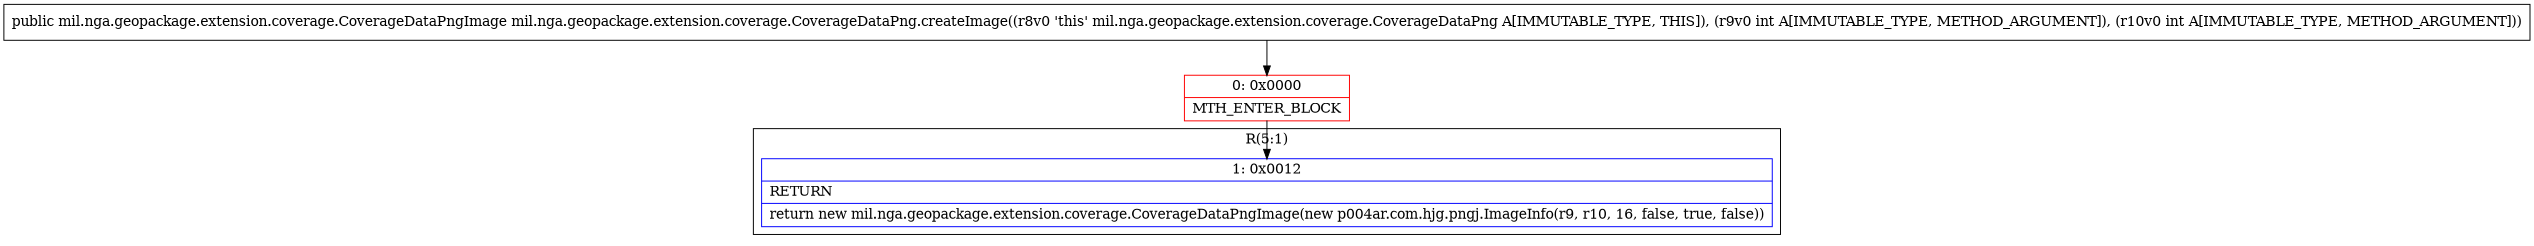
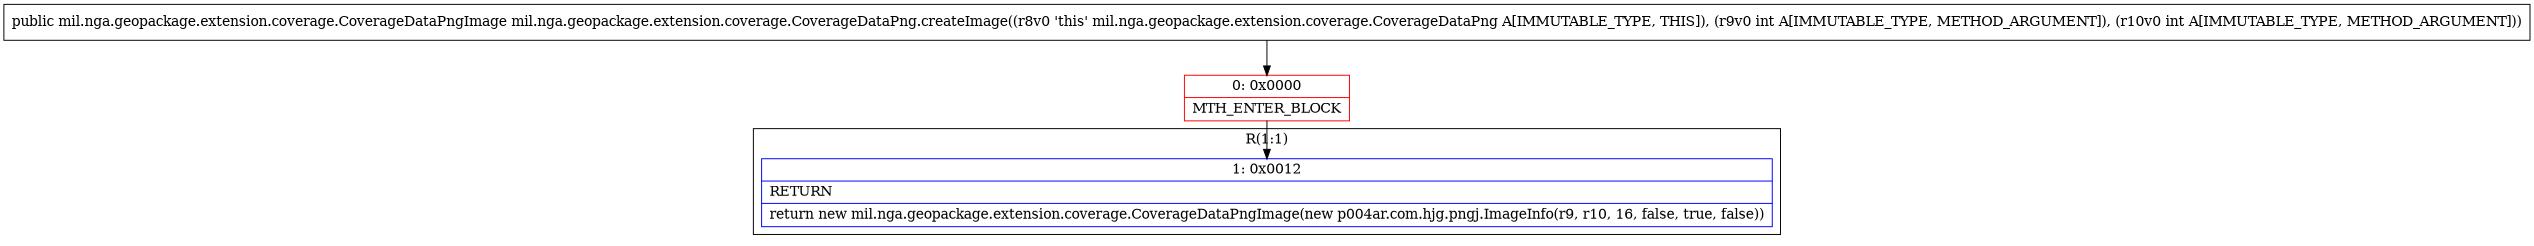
(1267, 140) -> (1267, 140)
